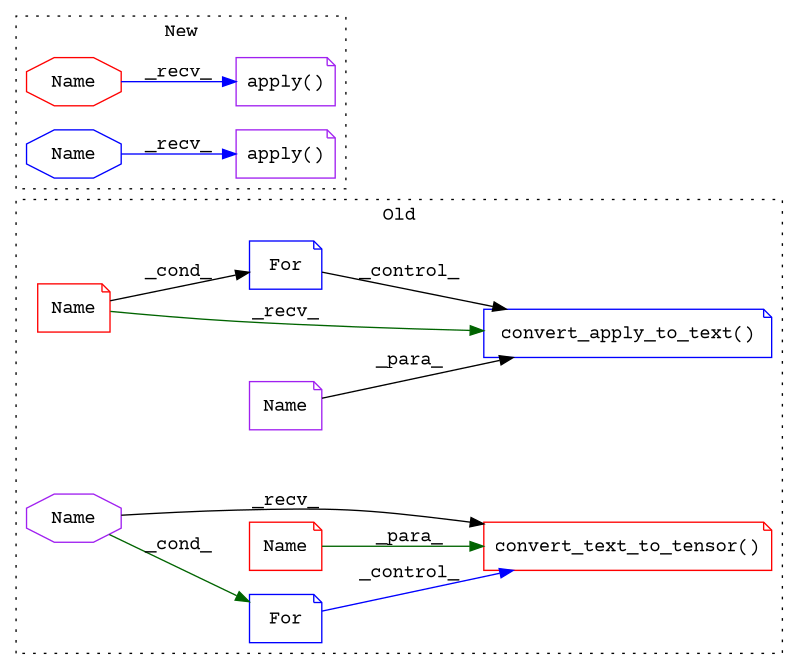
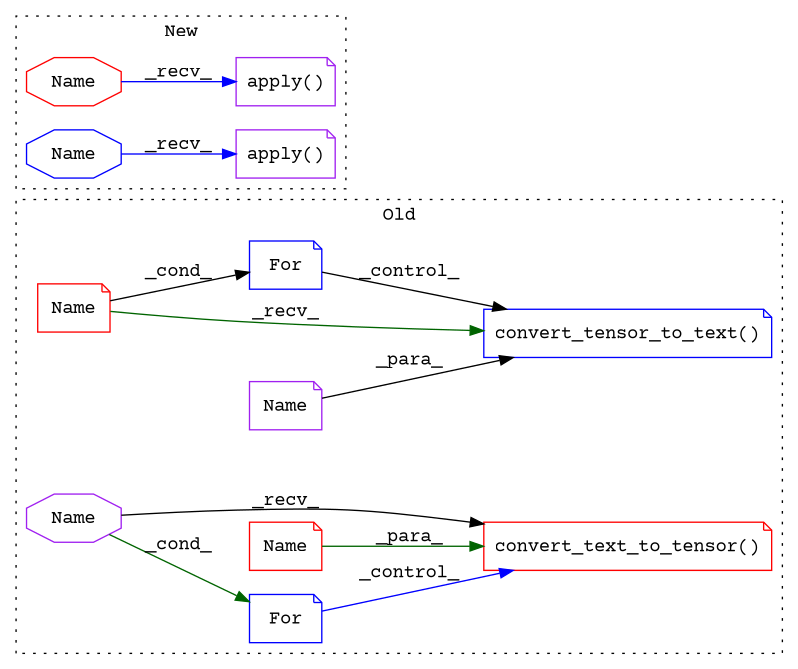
(628, 333) -> (628, 333)
